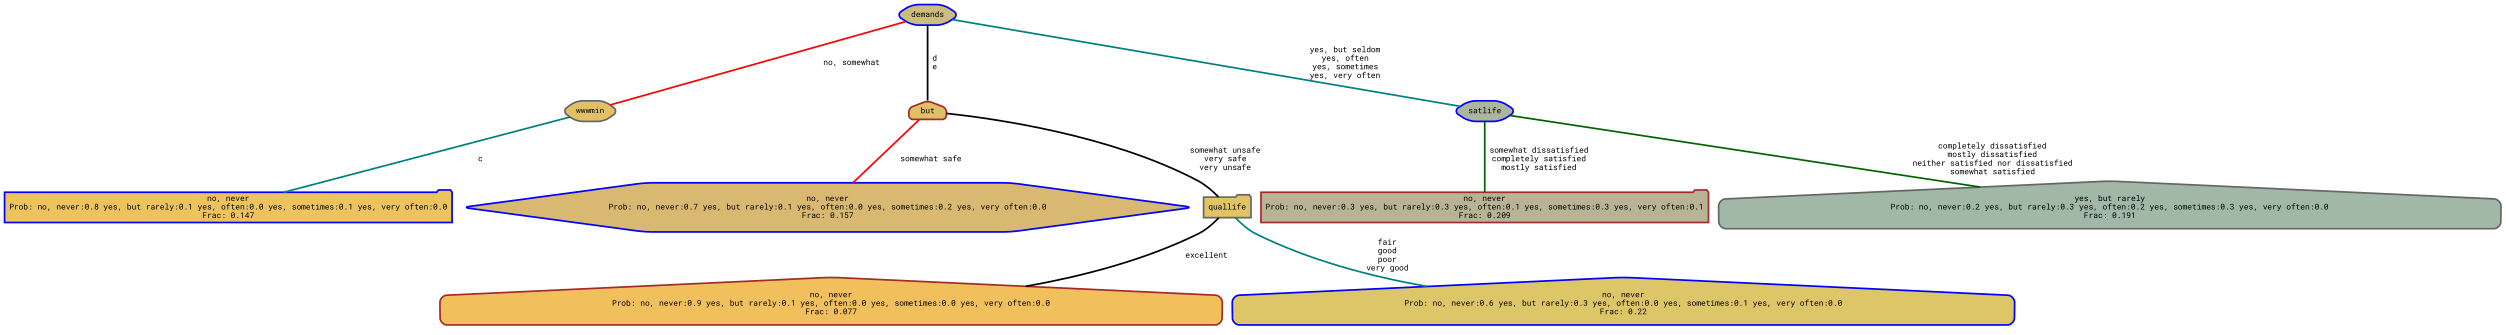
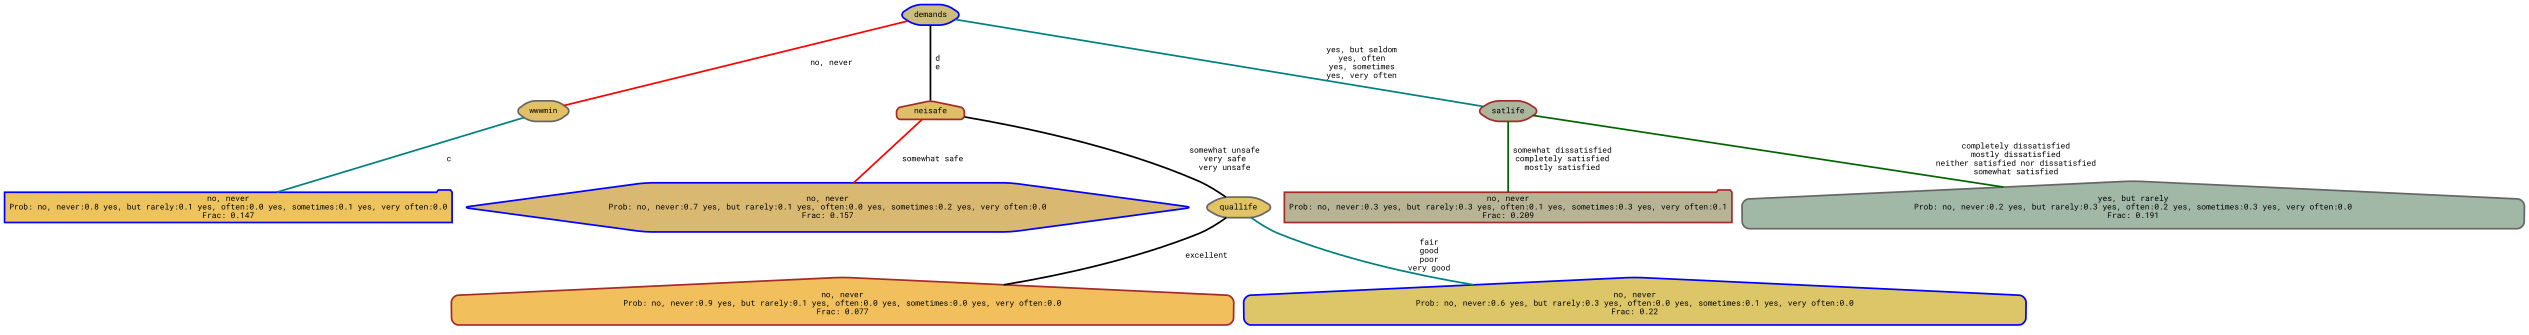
(849, 63) -> (829, 63)
(928, 111) -> (930, 111)
(1485, 111) -> (1508, 111)
(1227, 207) -> (1239, 207)
